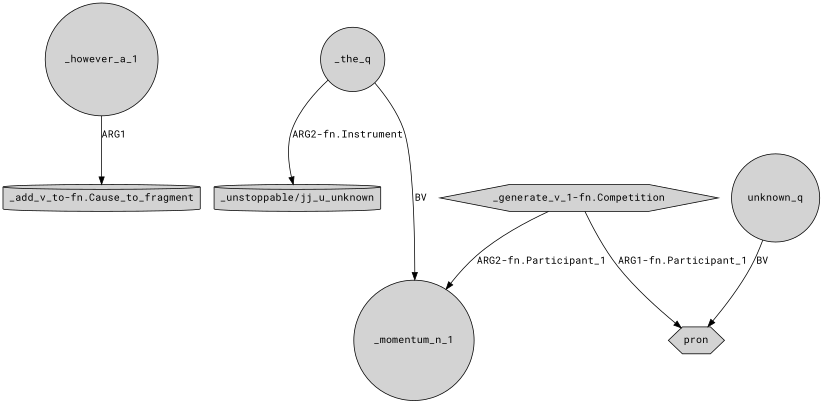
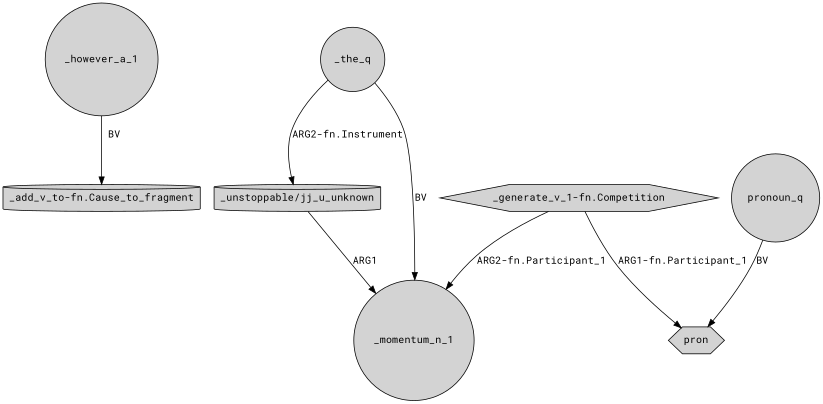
(114, 135) -> (114, 135)
(776, 198) -> (776, 198)
none -> (339, 249)
